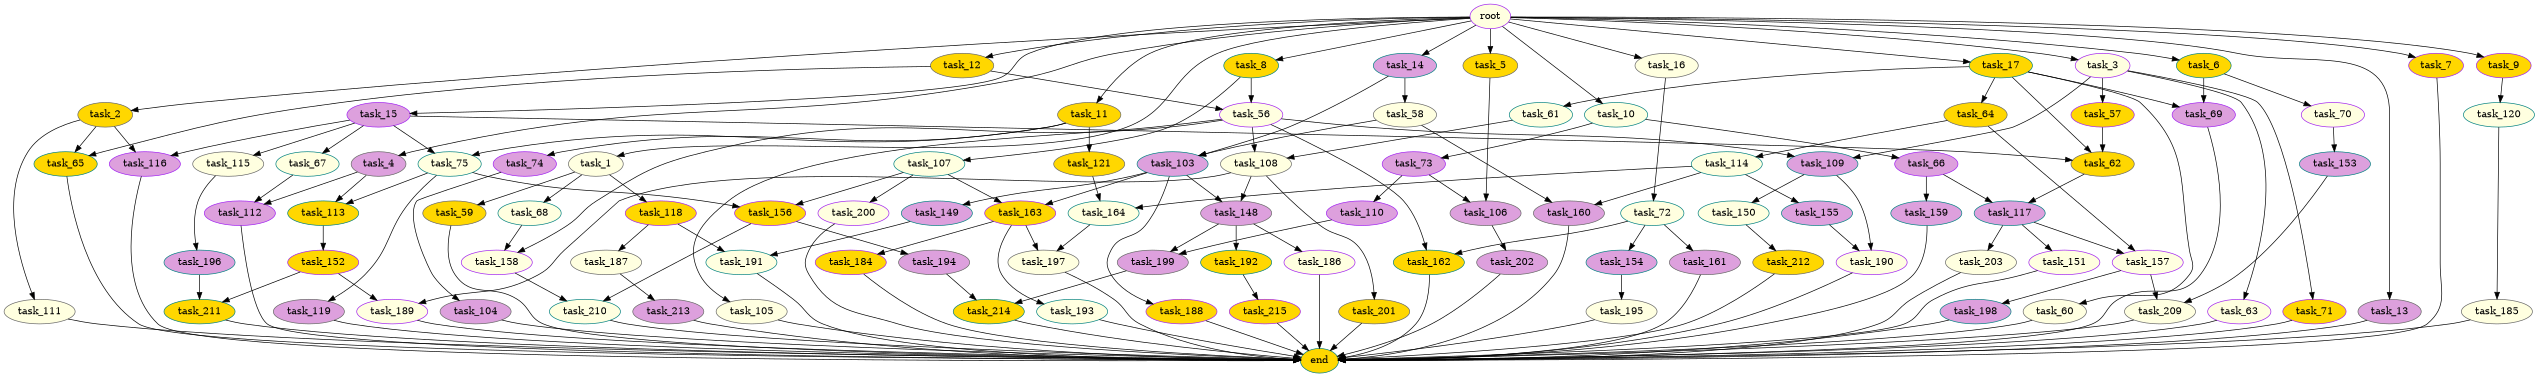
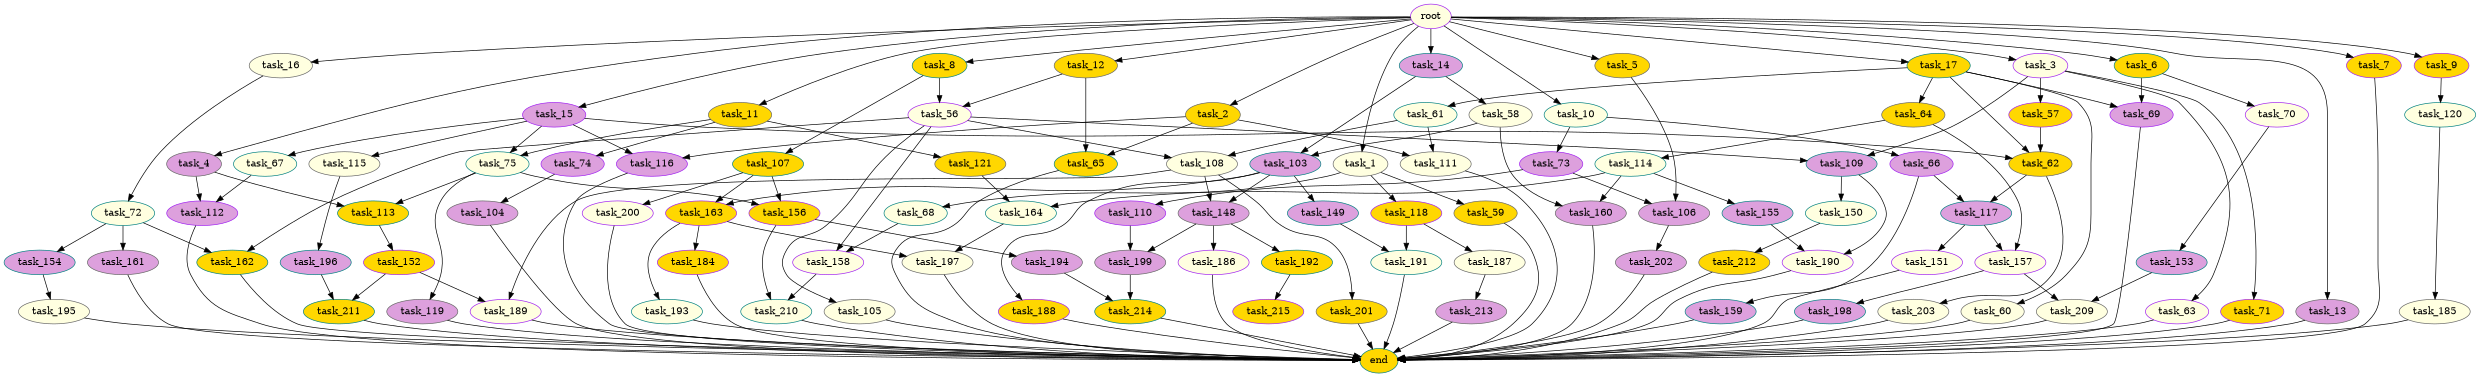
none -> (1430, 136)
(929, 164) -> (768, 164)
(1997, 235) -> (2049, 278)
(1290, 335) -> none
